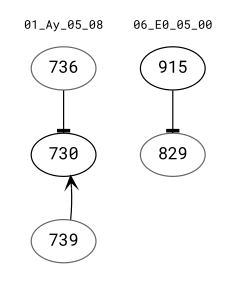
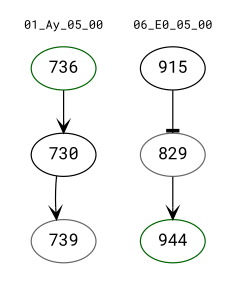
(64, 26) -> (64, 26)
(64, 68) -> (64, 68)
(64, 109) -> (64, 109)
(72, 204) -> (56, 192)
none -> (173, 241)
